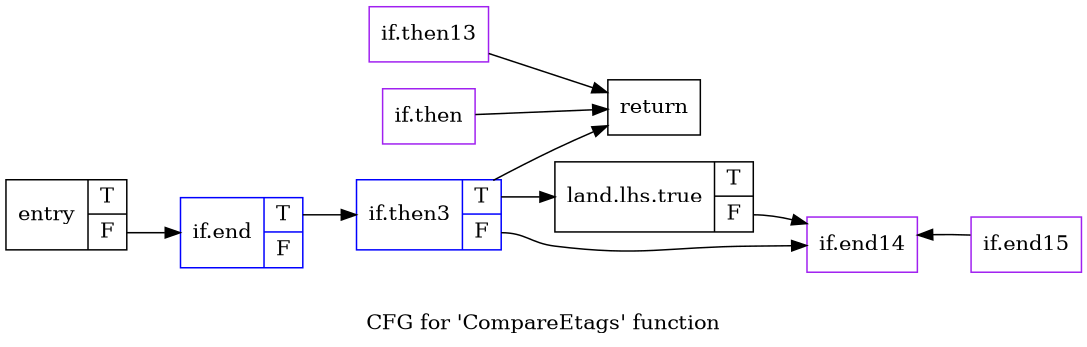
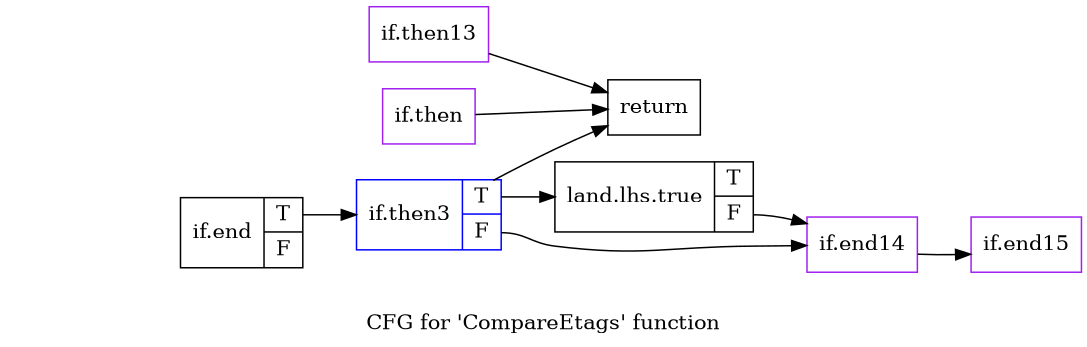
(66, 215) -> none
(242, 233) -> (242, 233)
(952, 235) -> (937, 255)
